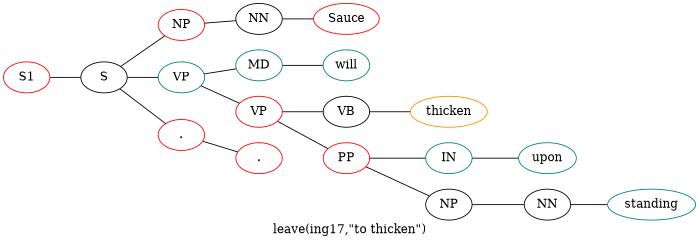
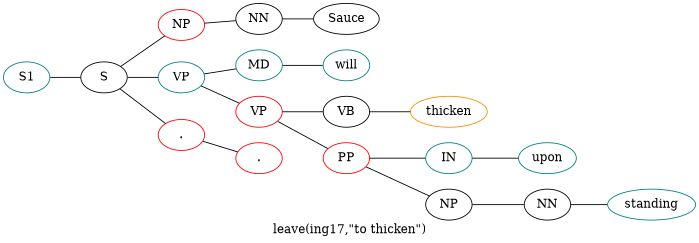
(346, 19) -> (346, 19)
(27, 77) -> (27, 77)
